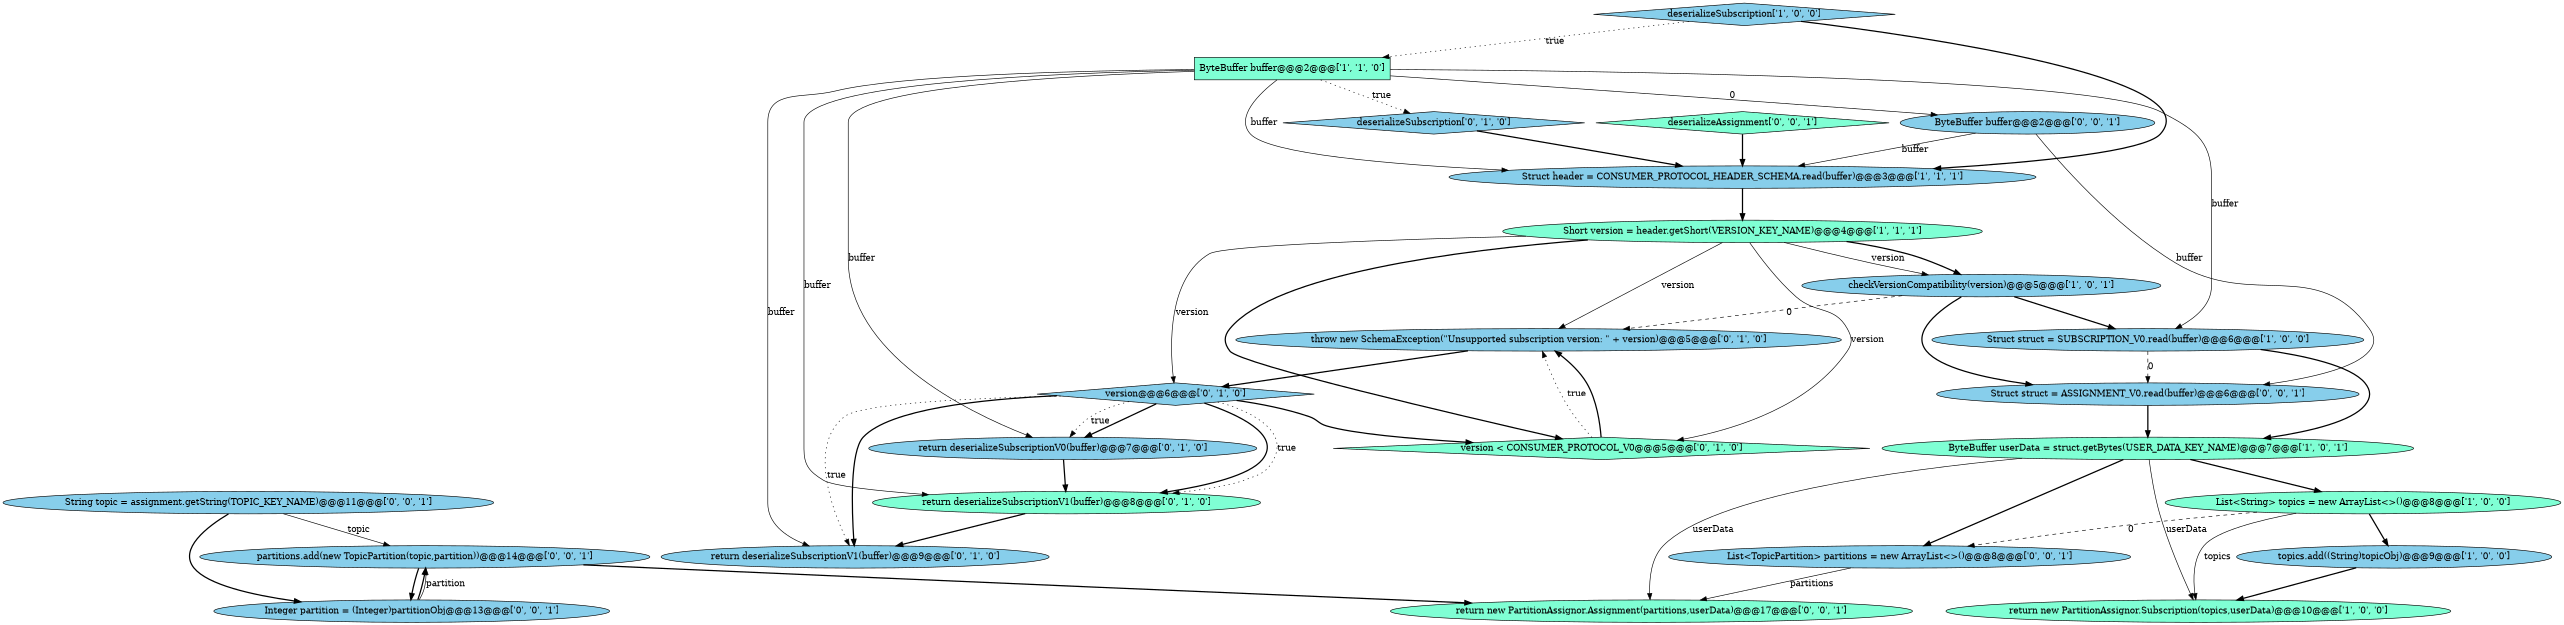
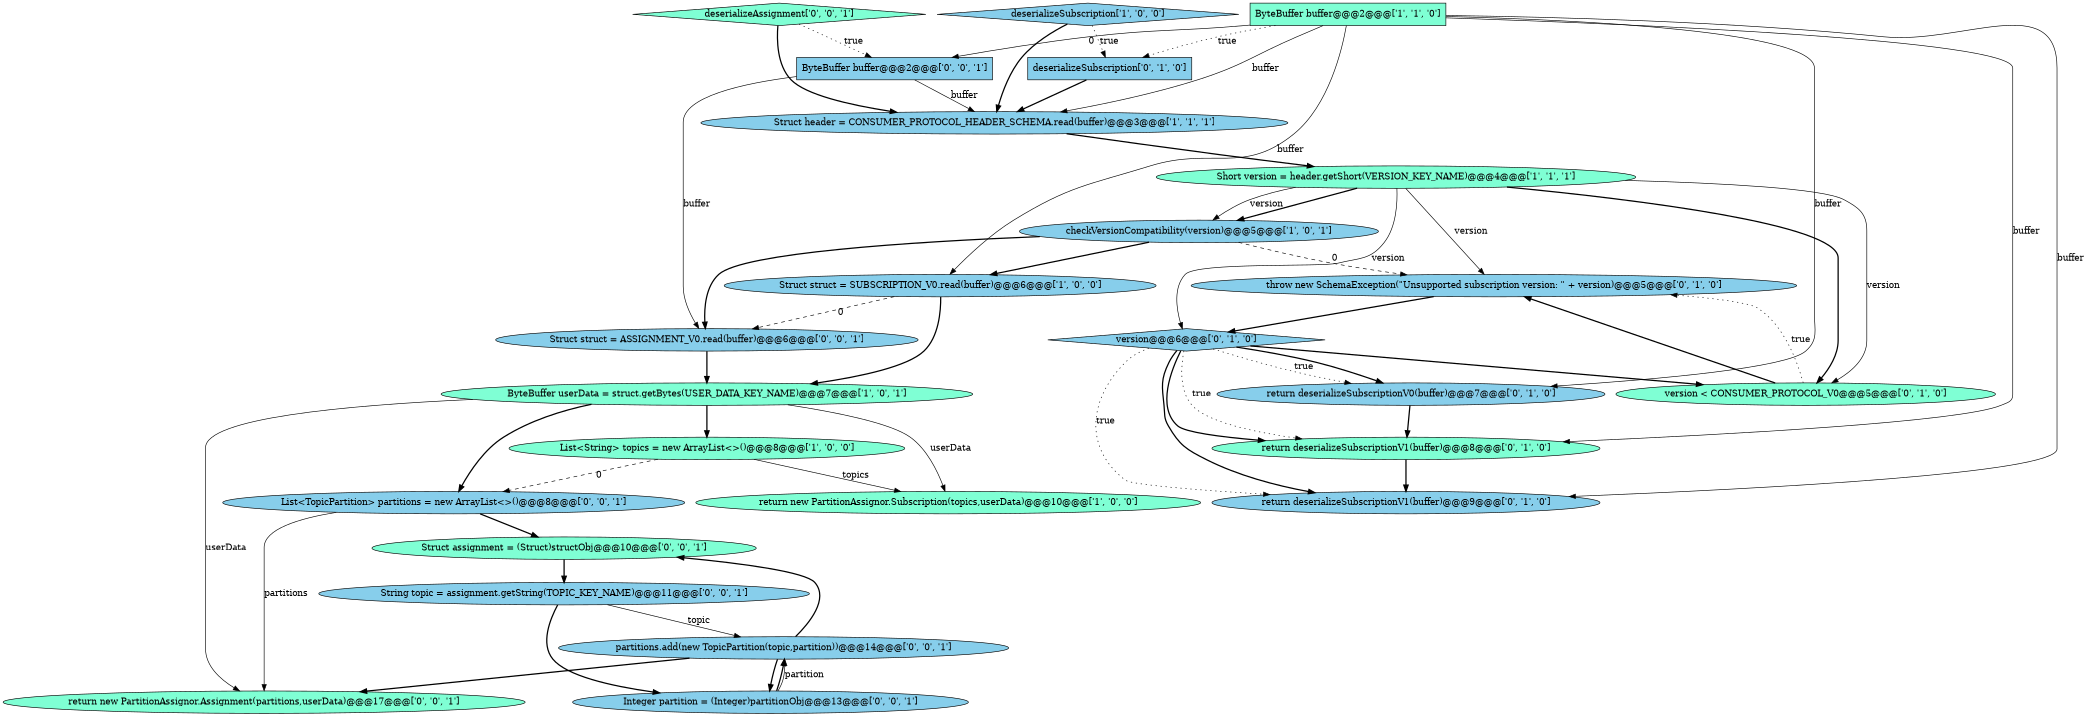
none -> (832, 39)
(1539, 39) -> (1098, 40)
(1434, 123) -> (1110, 69)
(2027, 123) -> (895, 69)
(1602, 448) -> (1806, 394)
none -> (564, 548)
(2394, 557) -> none
